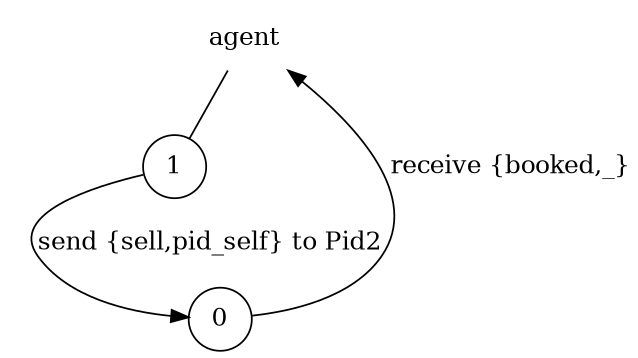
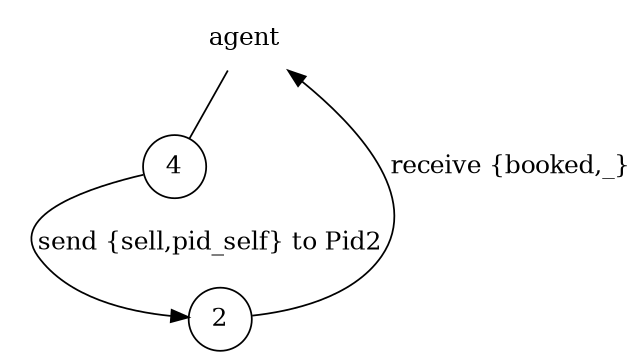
(175, 167) -> (175, 167)
(220, 319) -> (220, 319)
